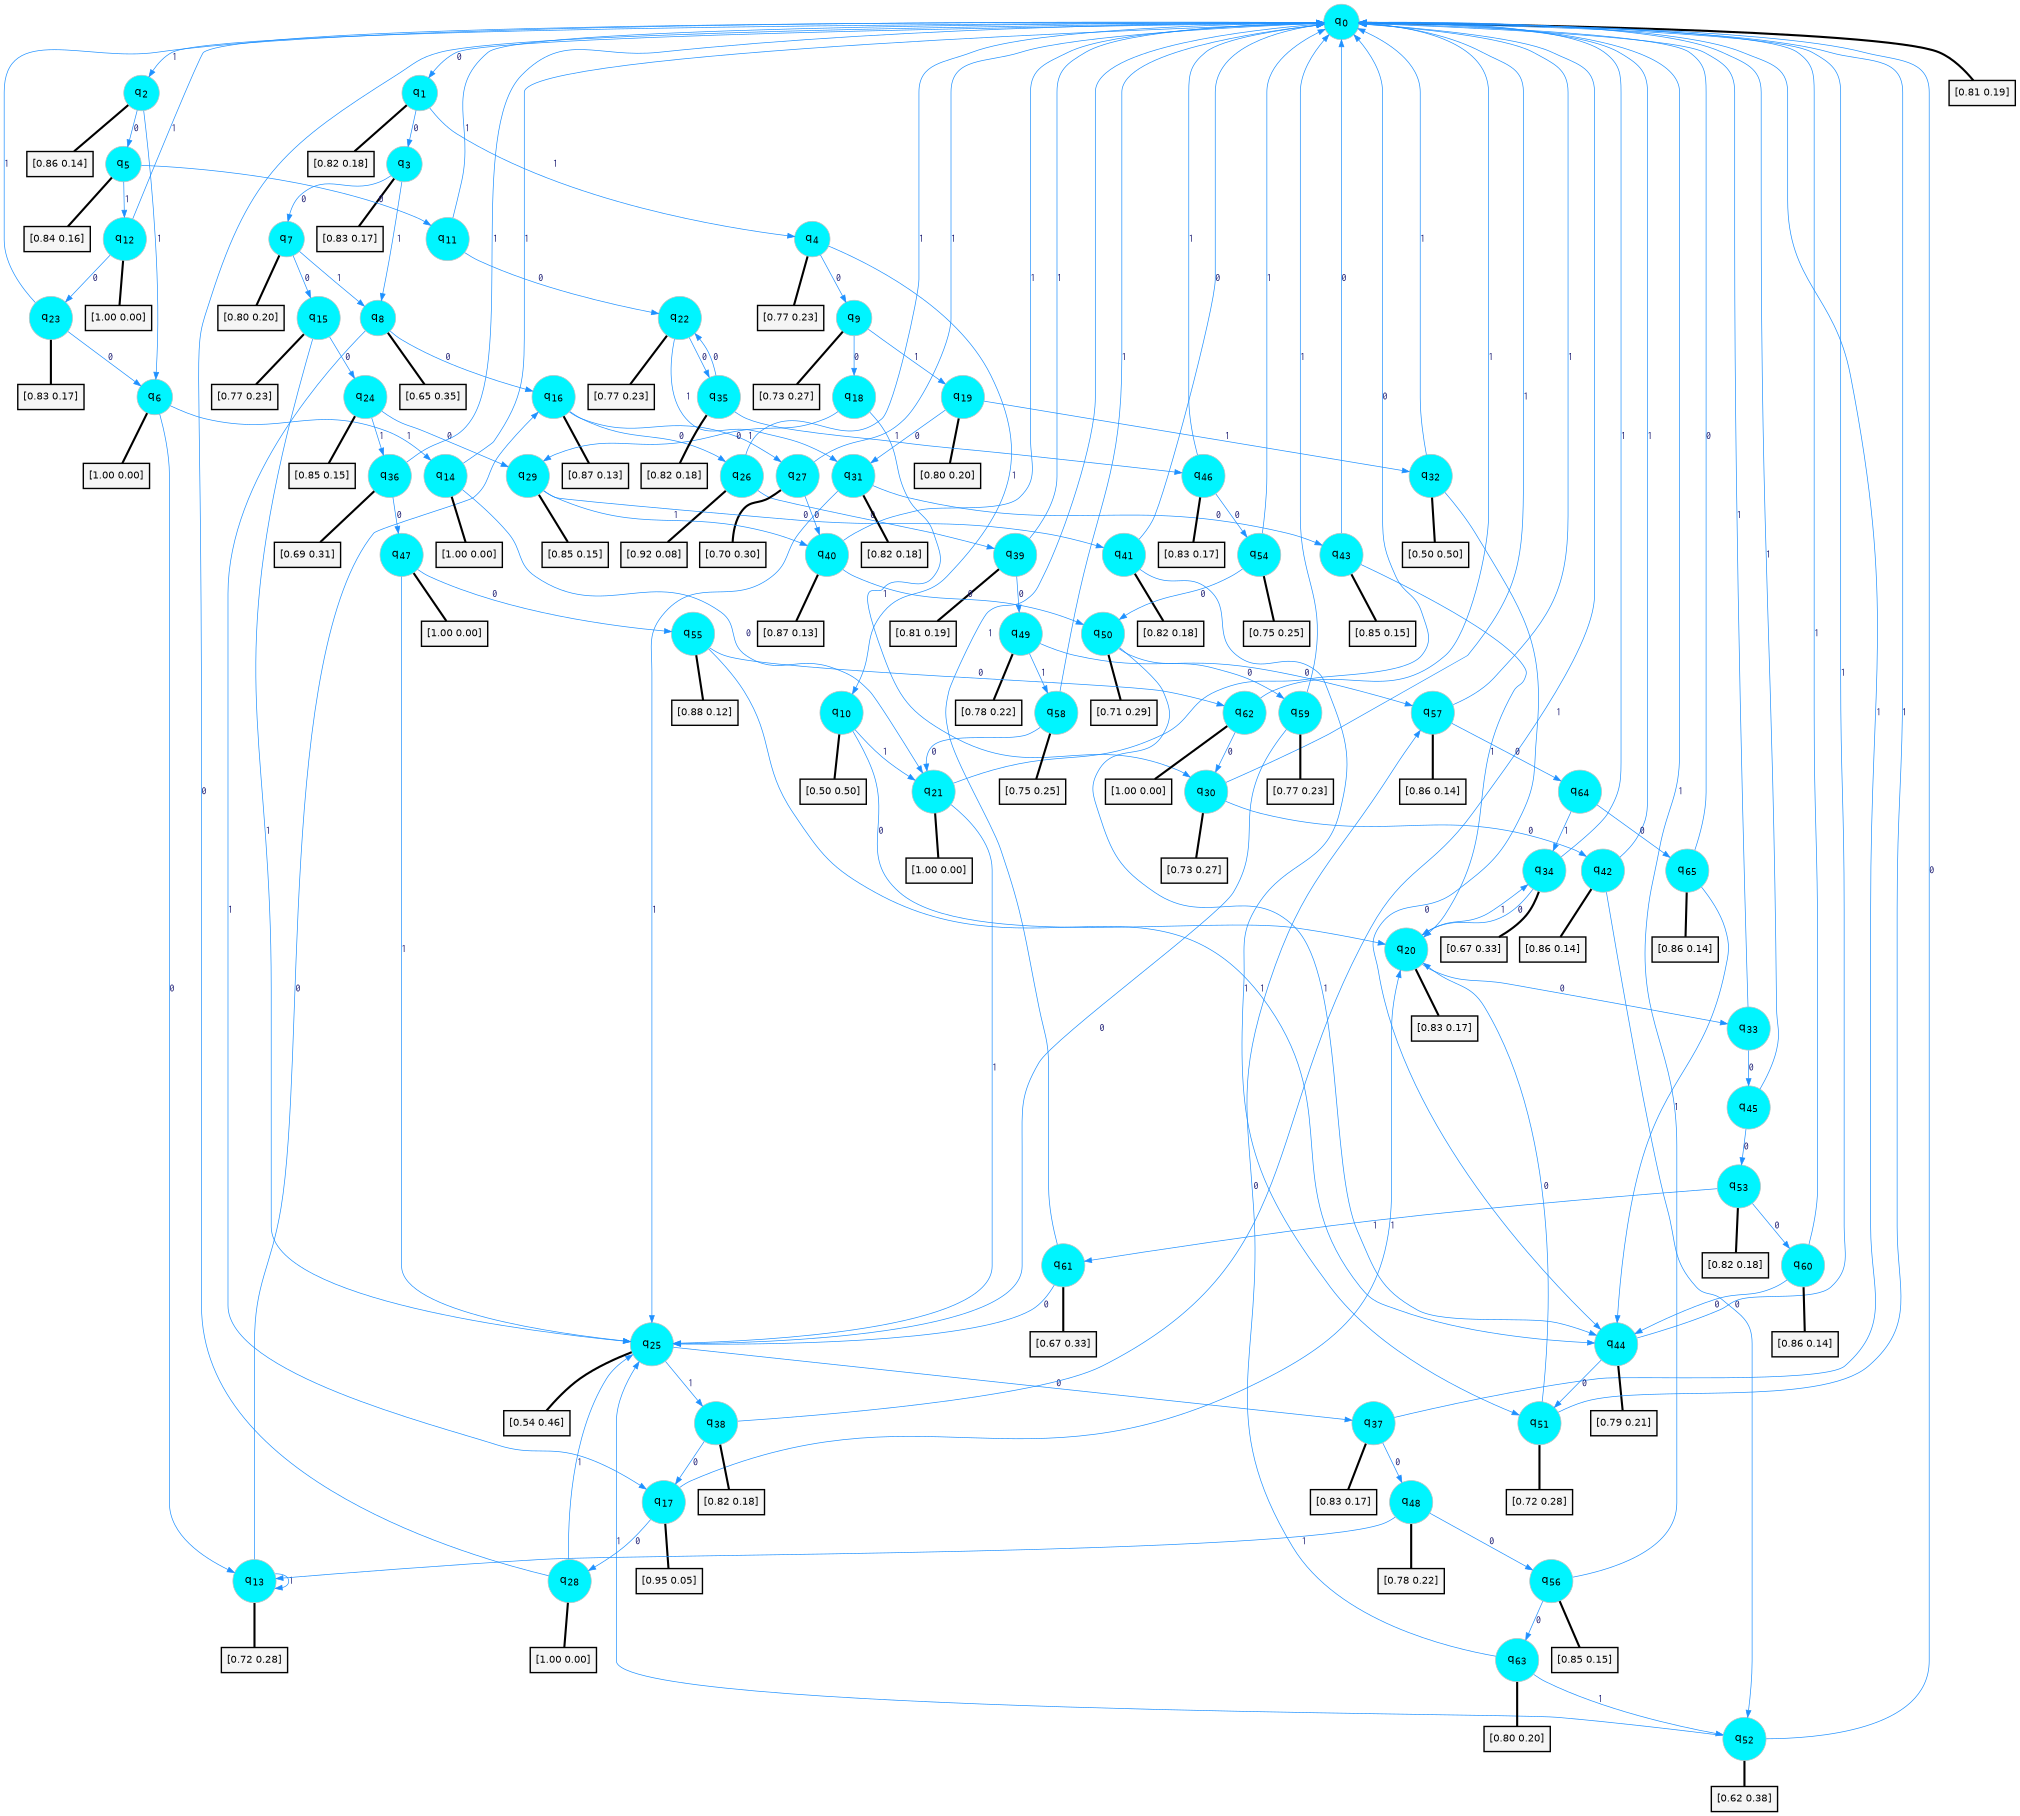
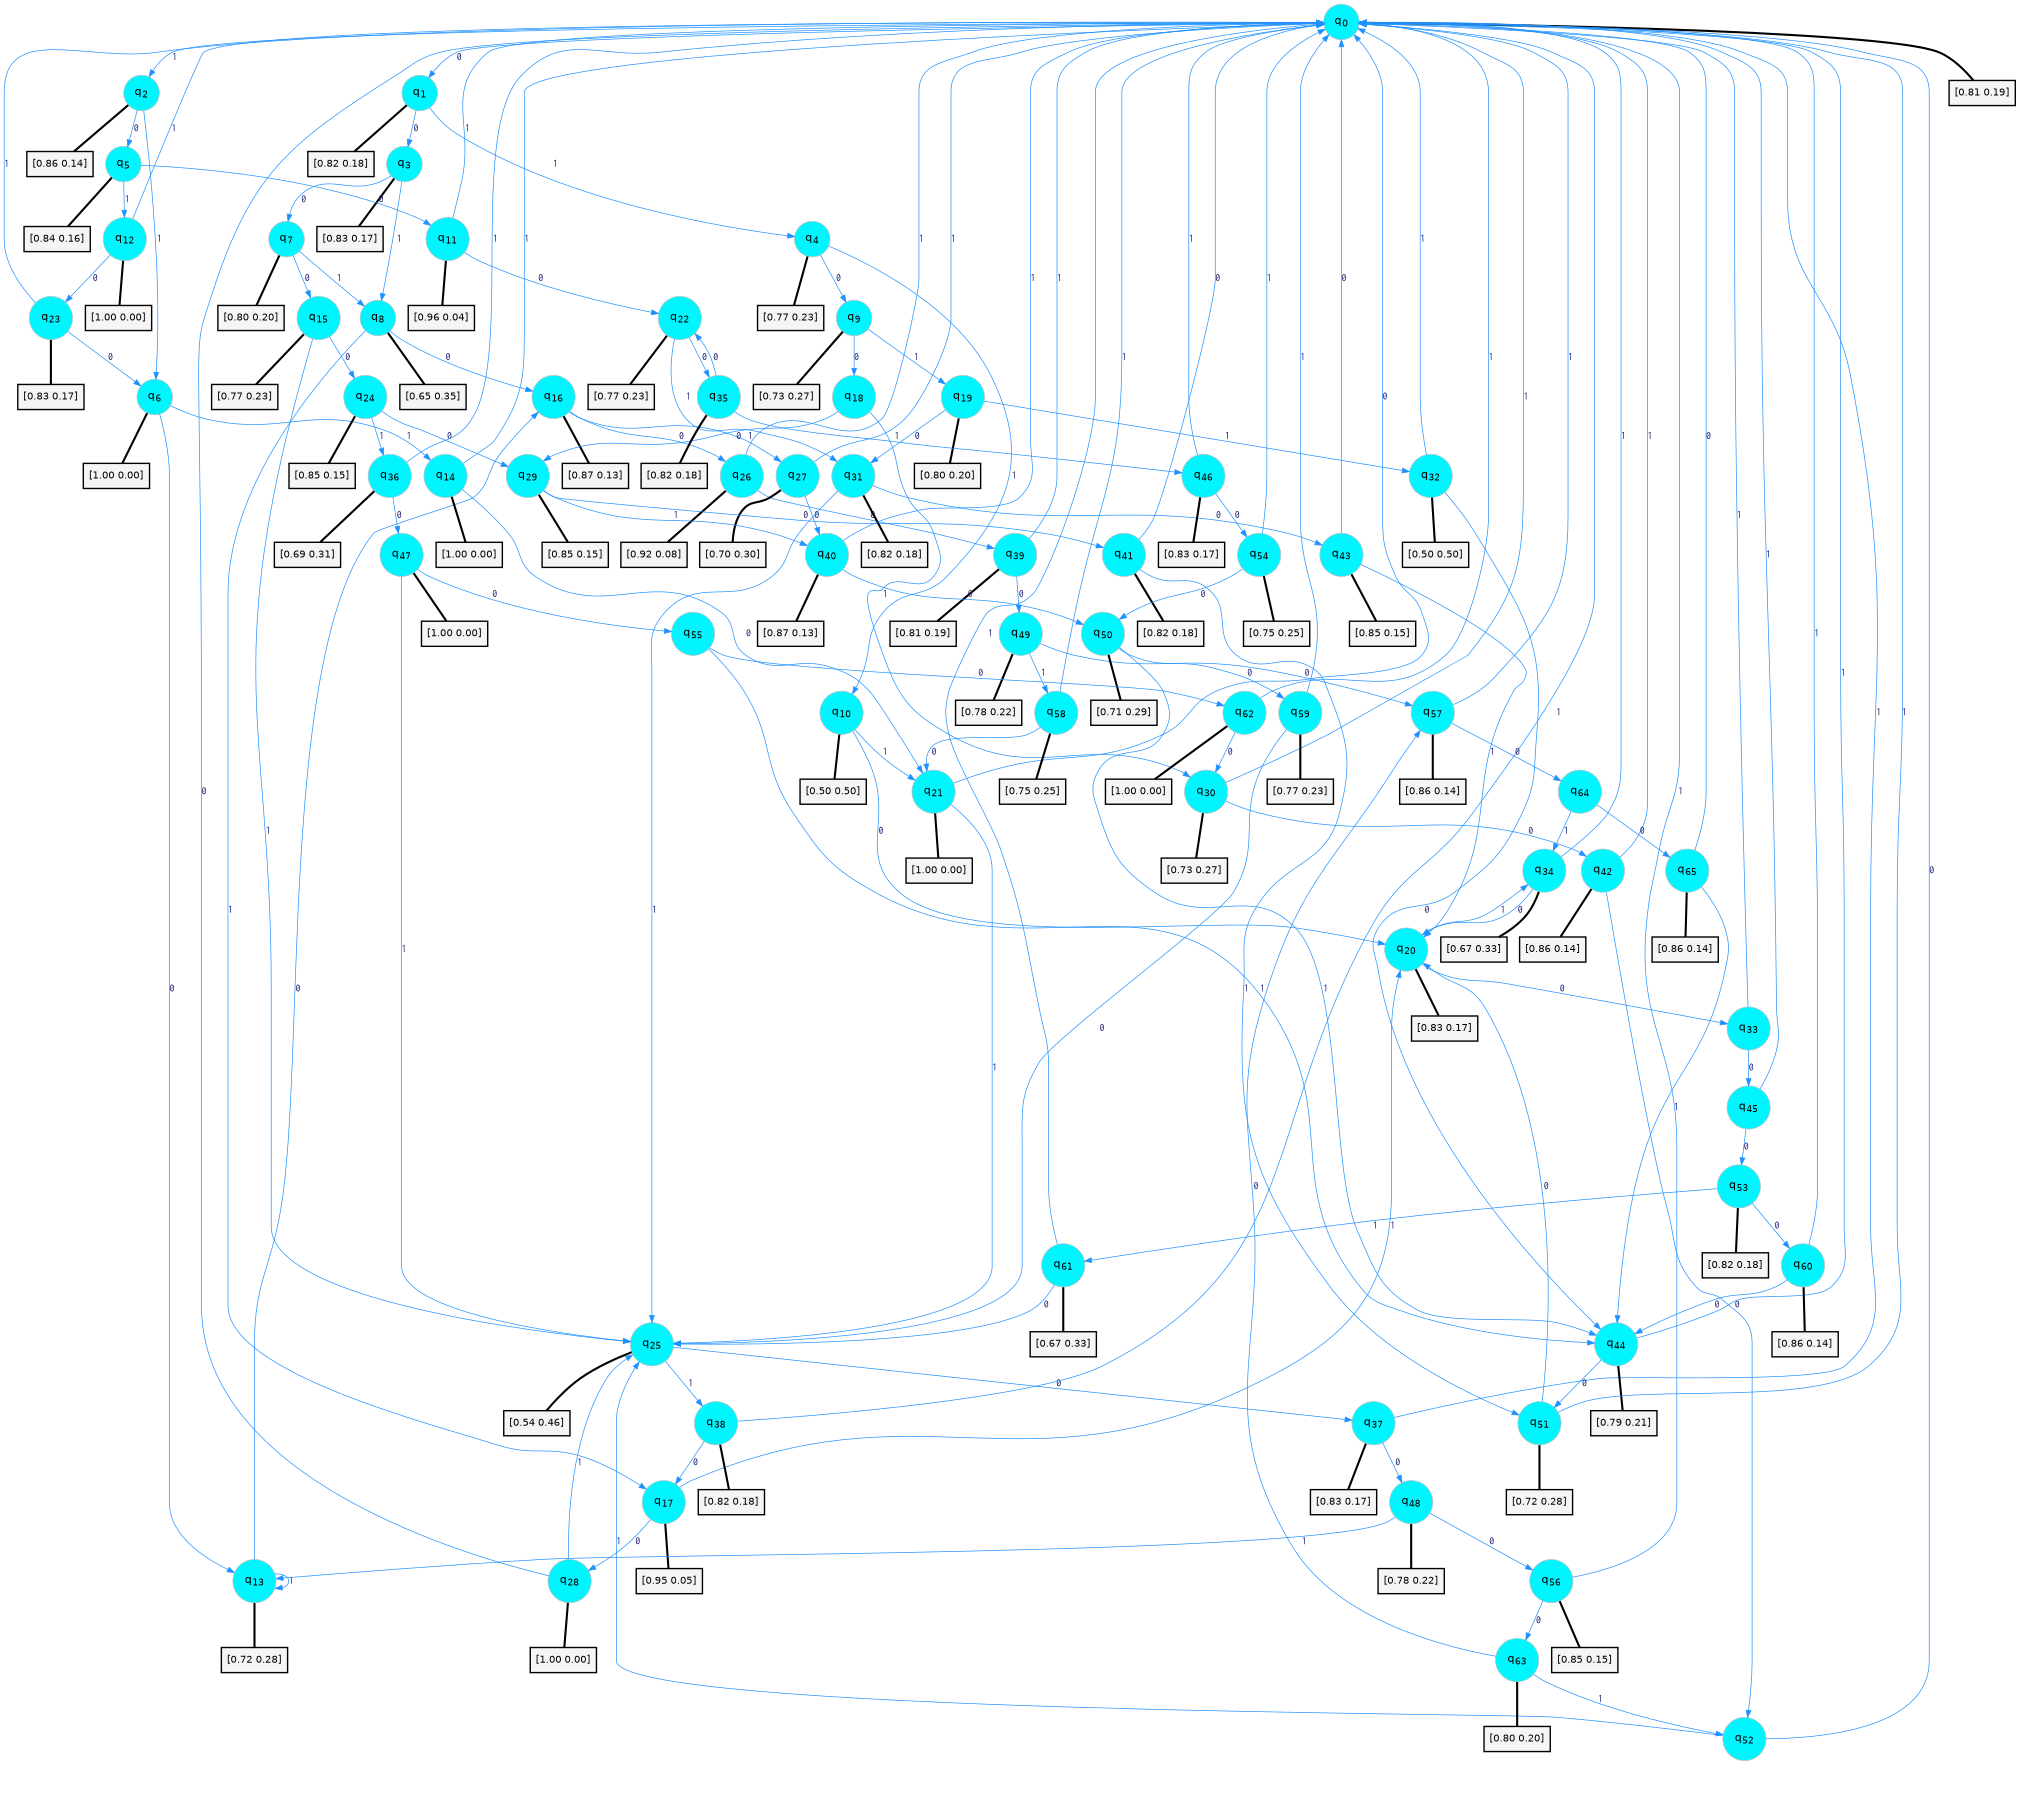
none -> (441, 318)
(705, 713) -> none
(1744, 1799) -> none
